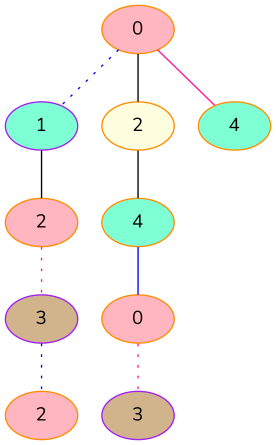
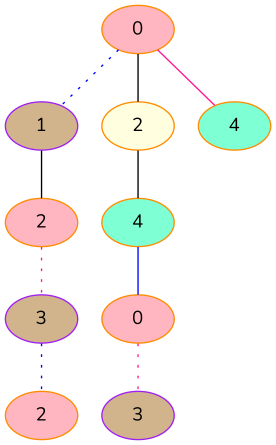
(42, 126) -> (42, 126)
